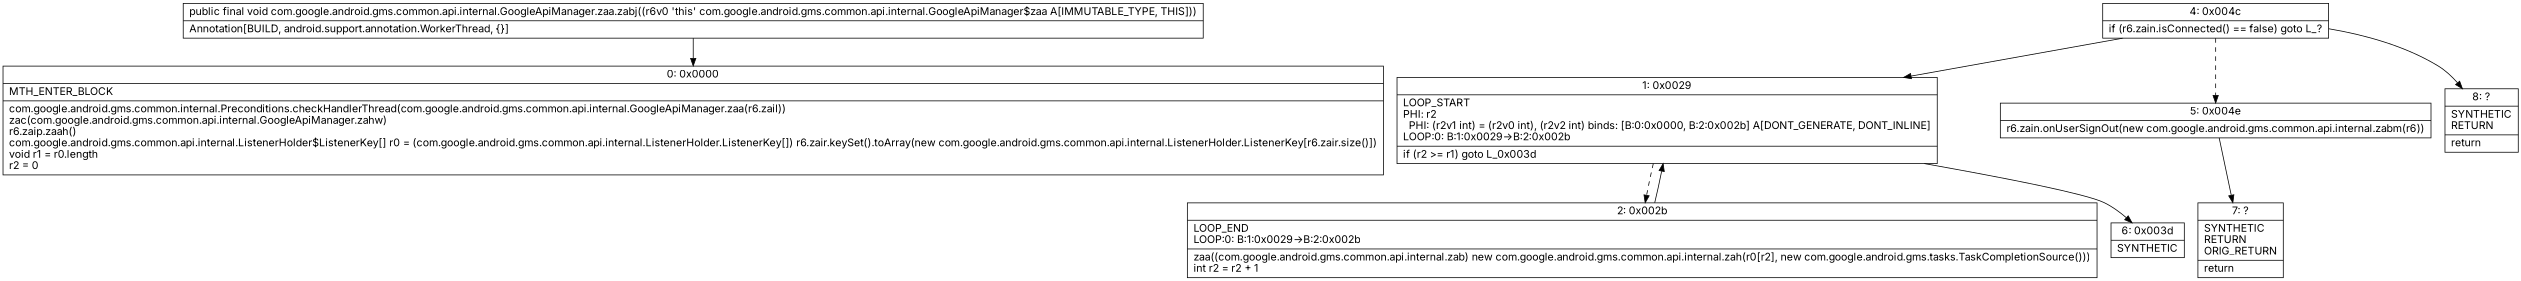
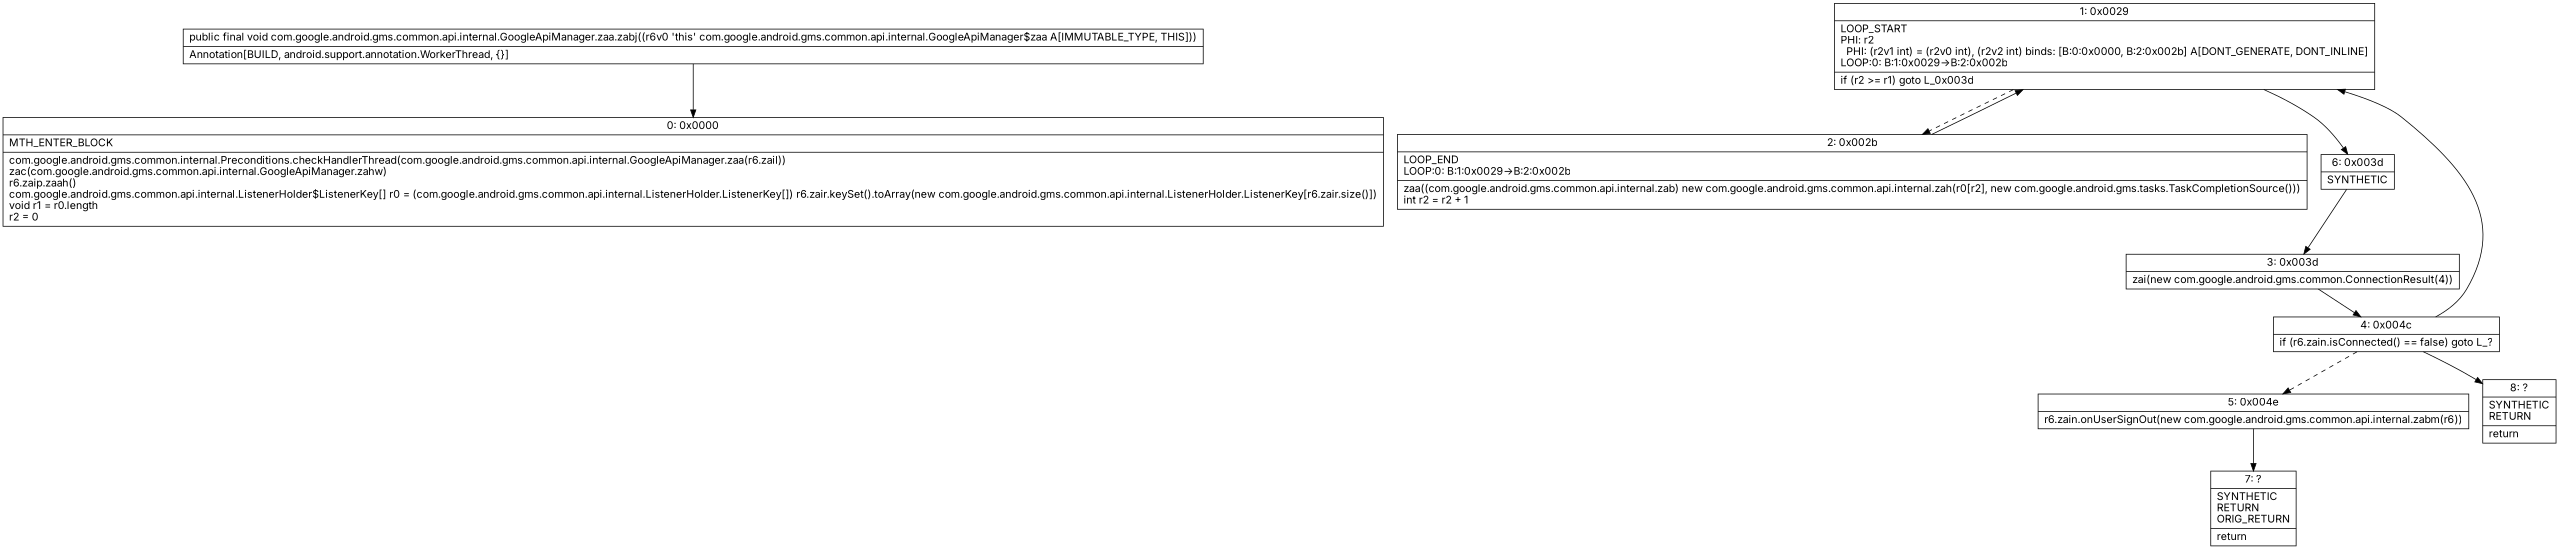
none -> (2293, 272)
